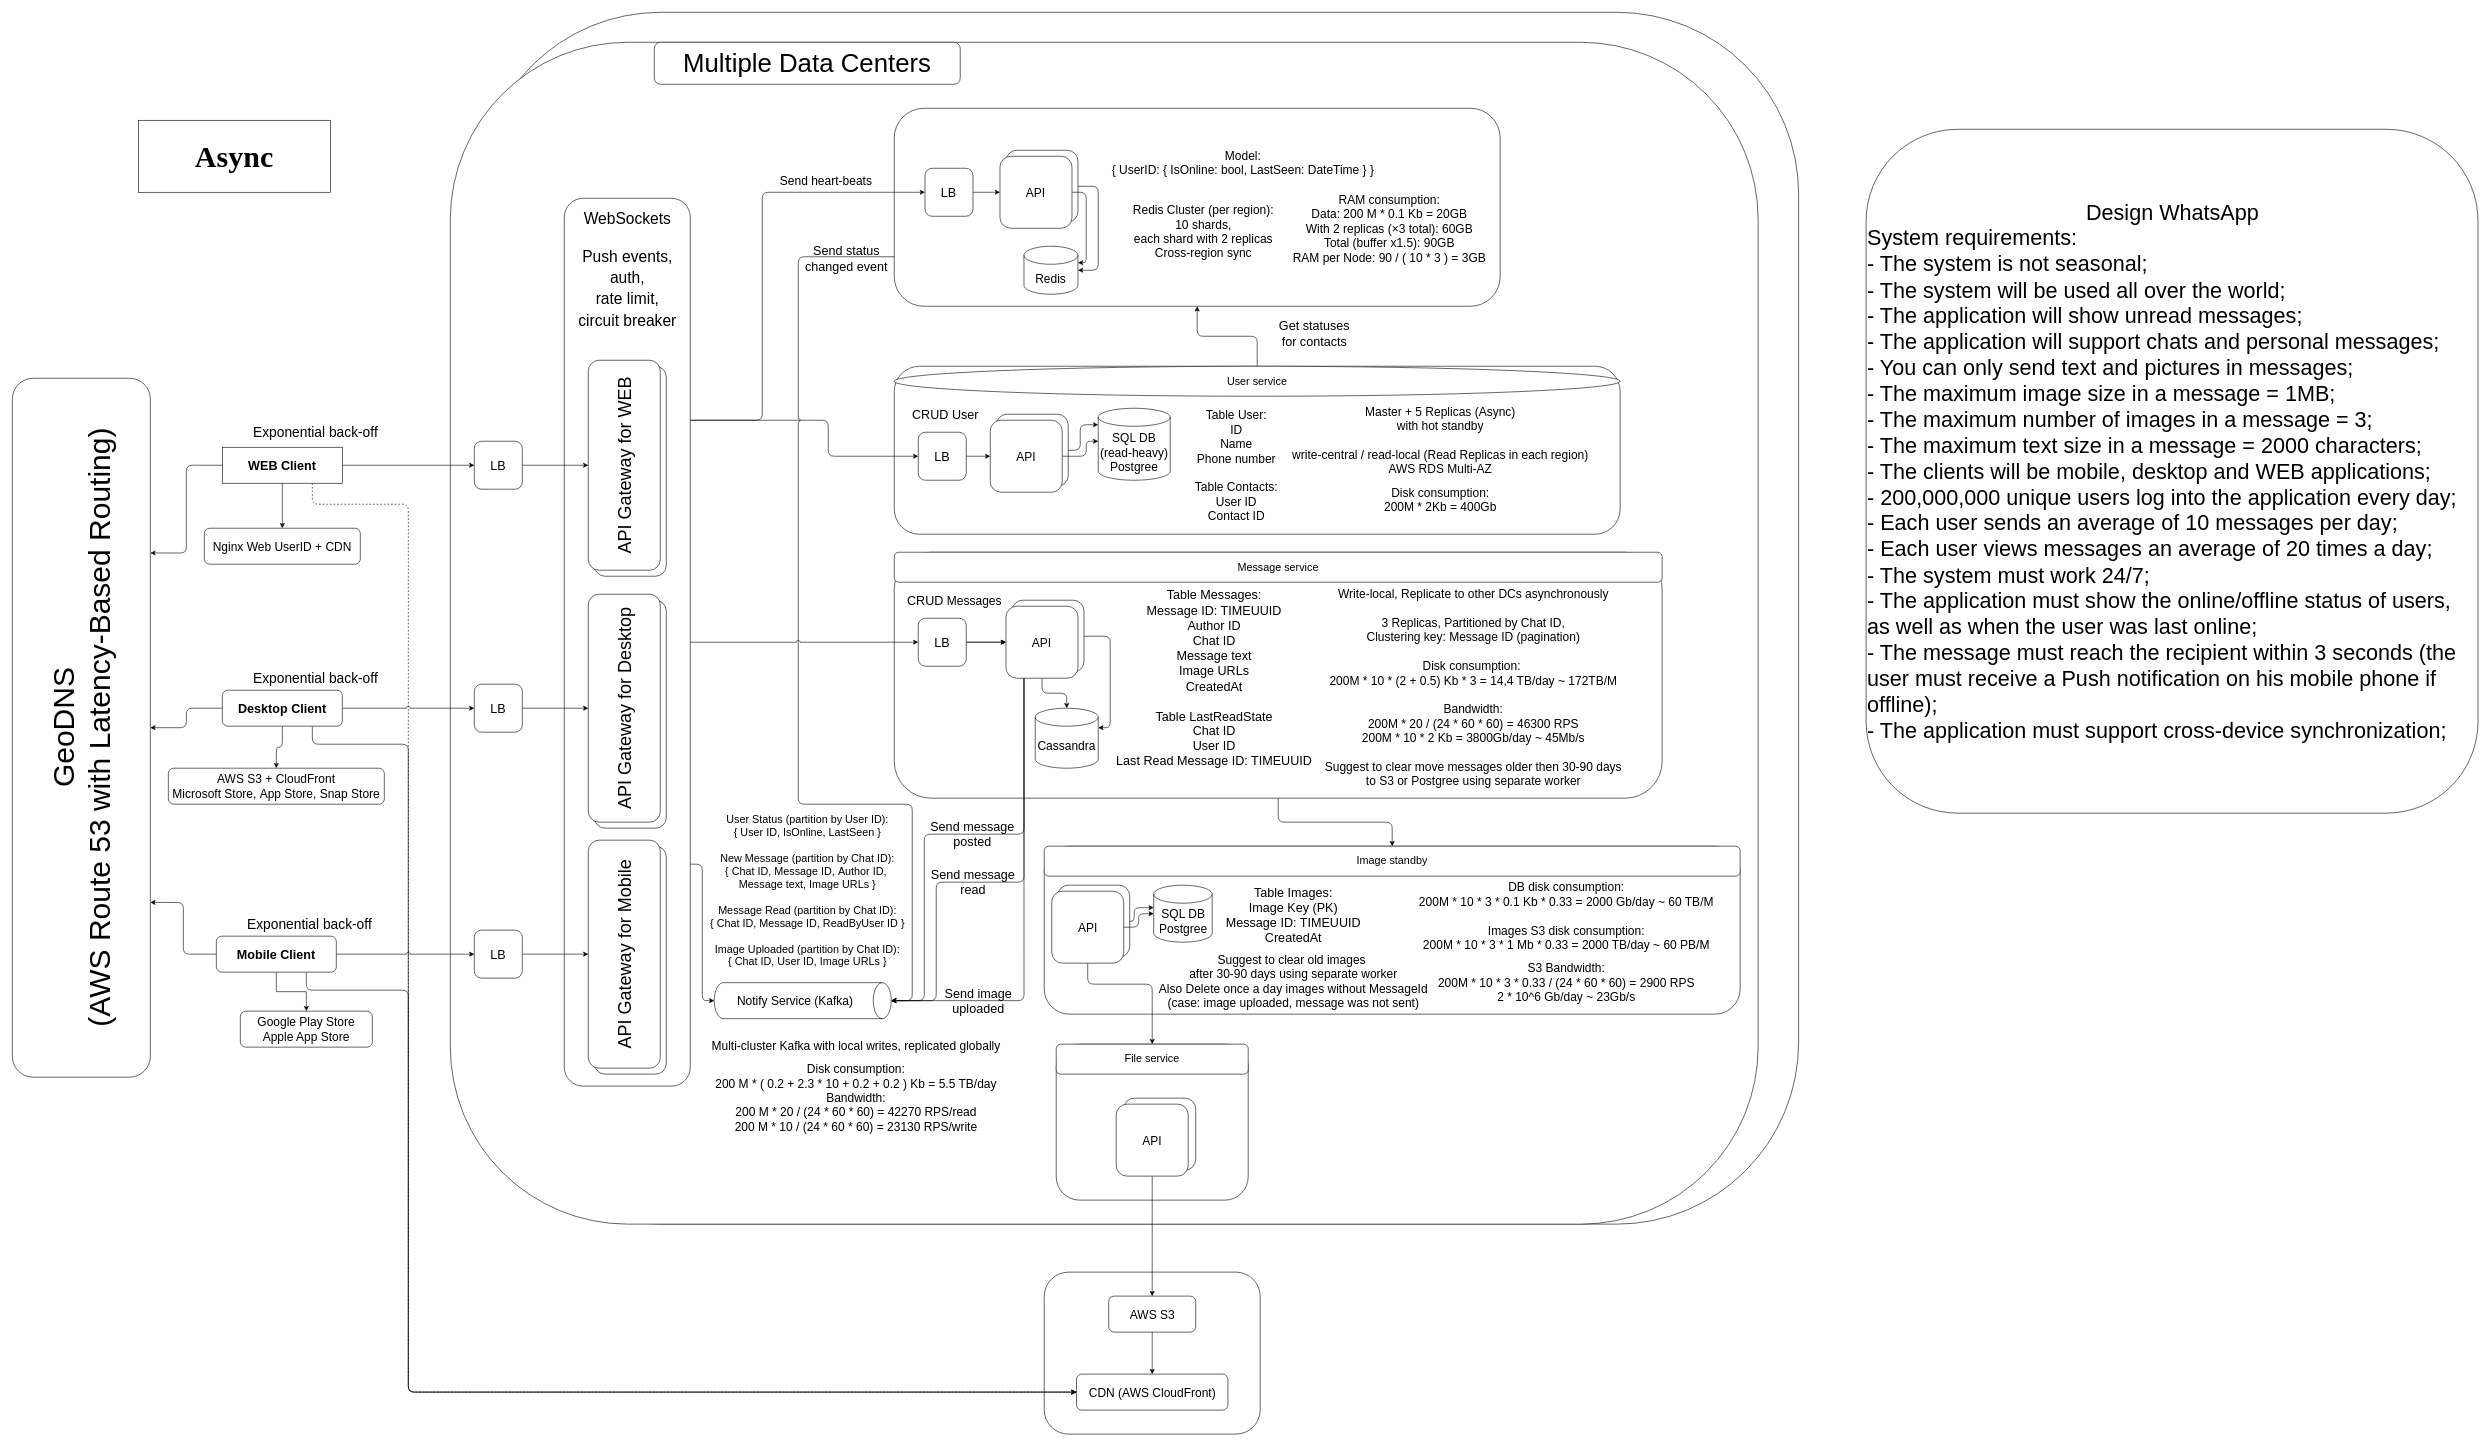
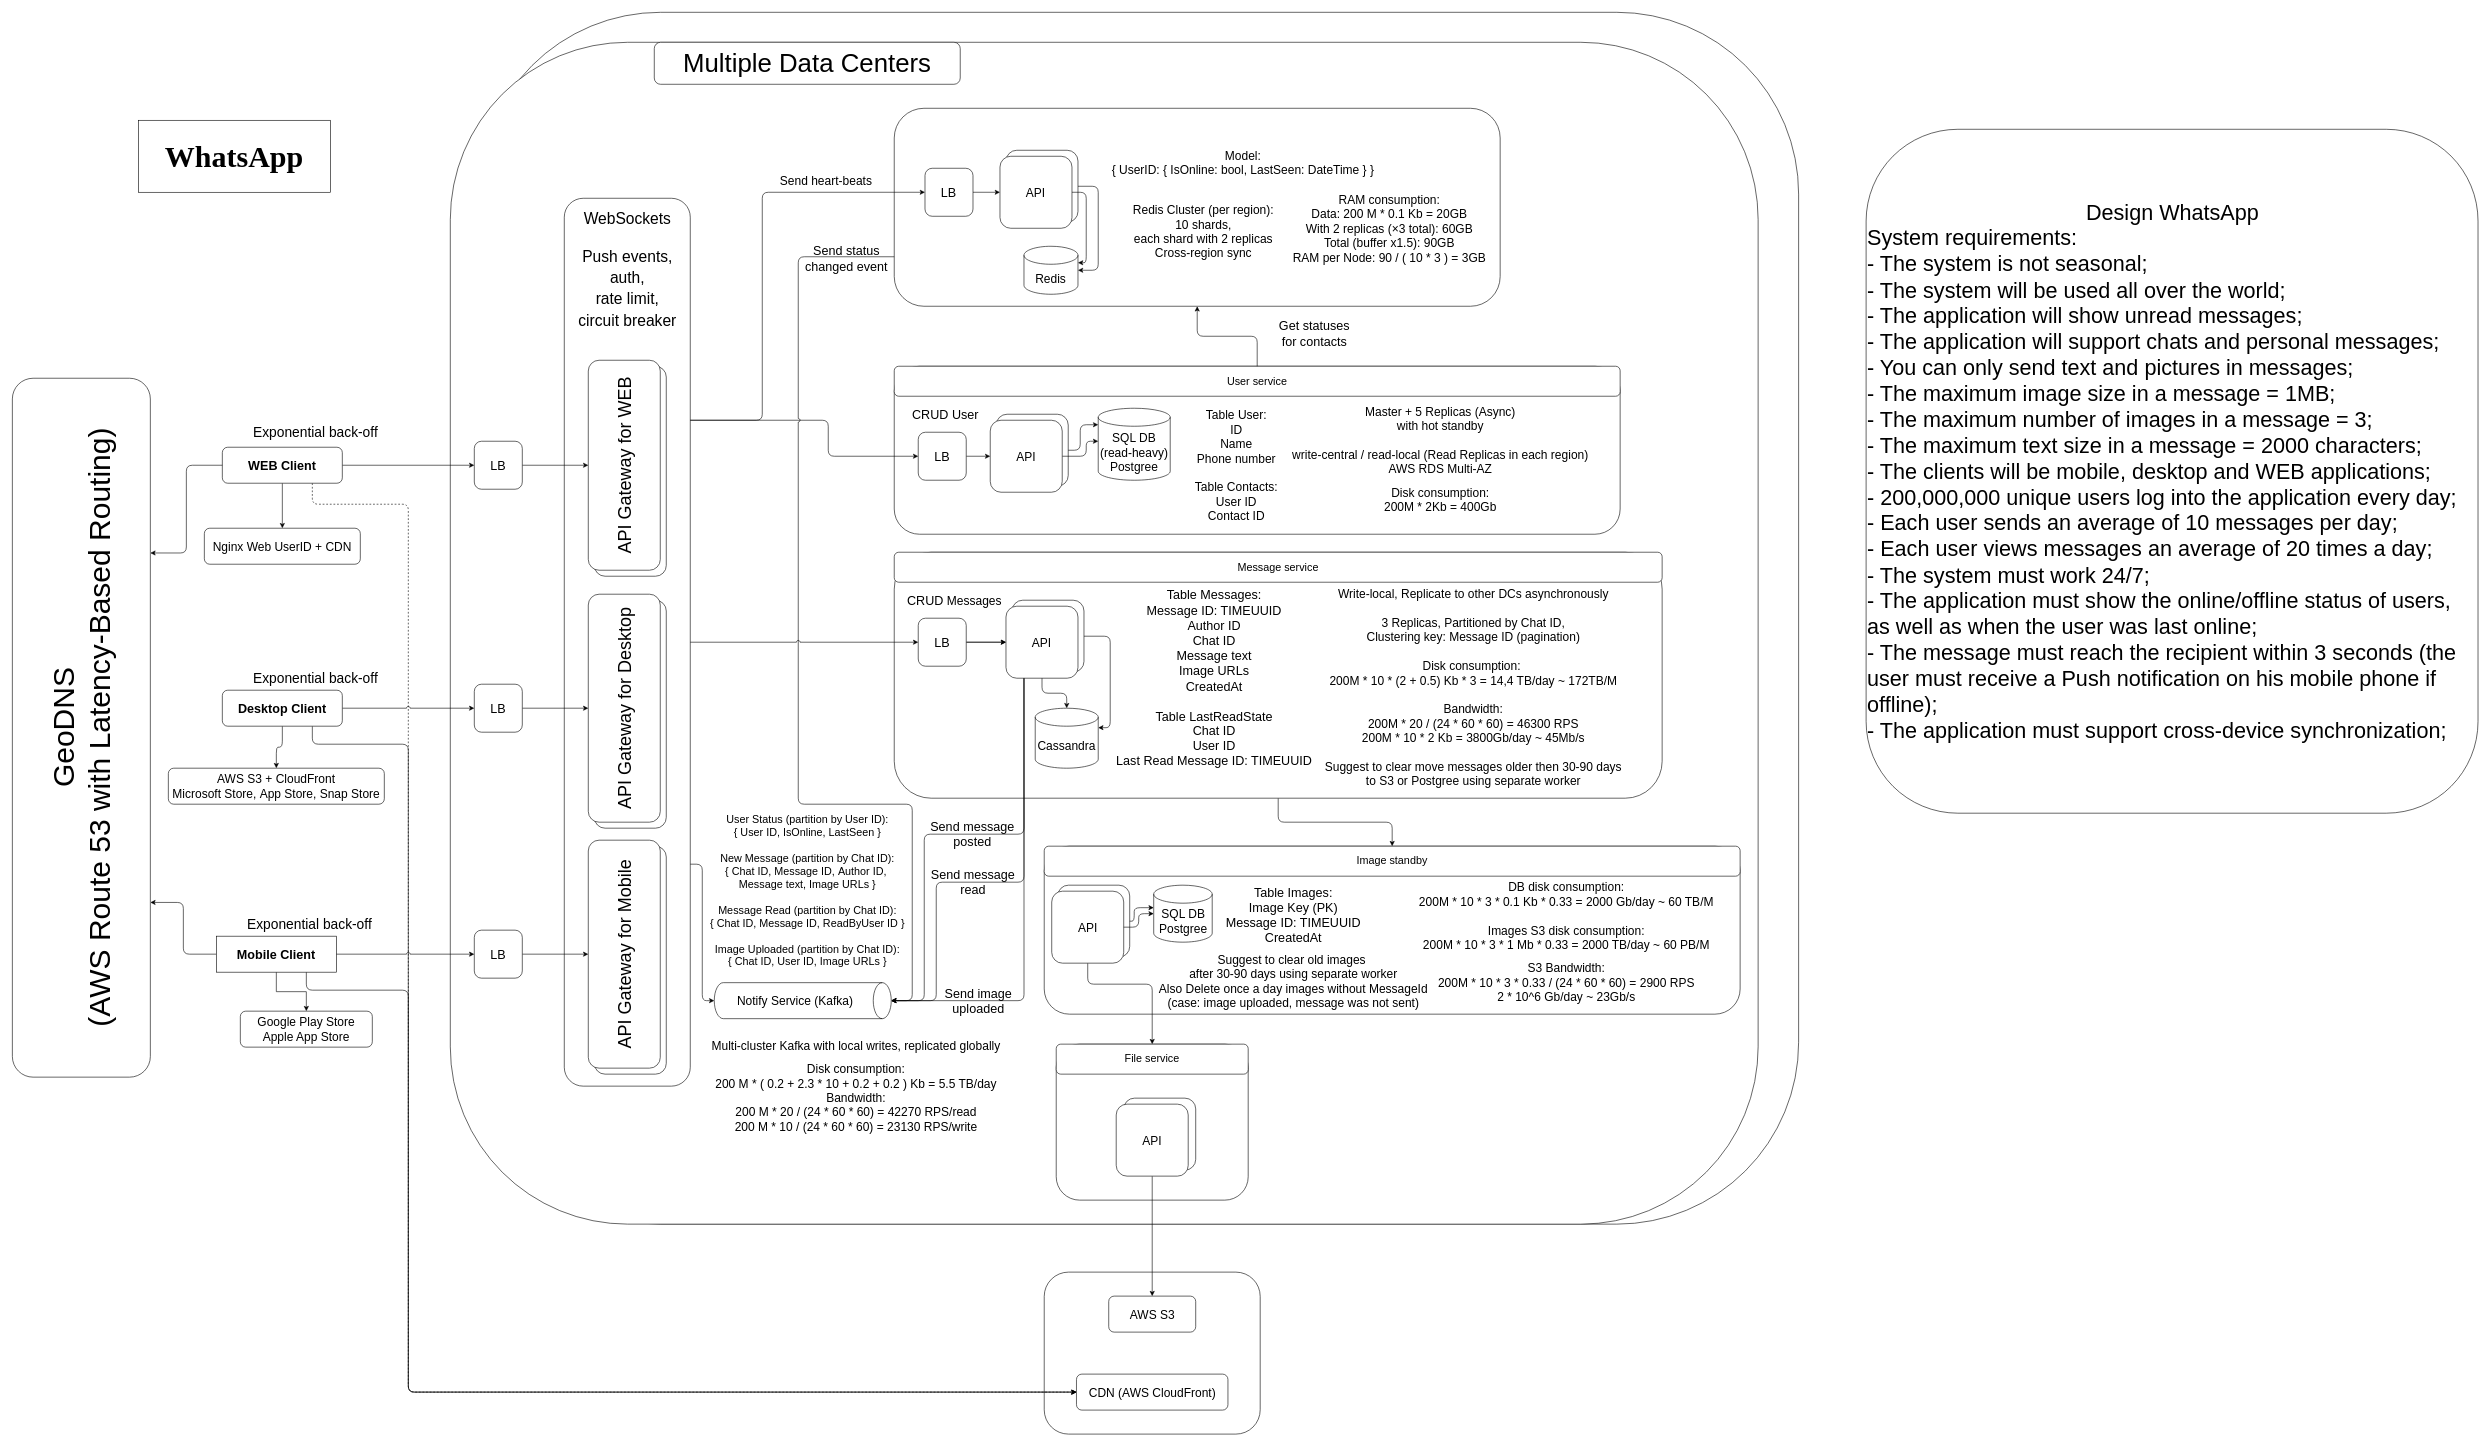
(234, 156) -> (234, 156)
(1257, 381) -> (1257, 381)
(282, 465) -> (282, 465)
(186, 719) -> none
(276, 954) -> (276, 954)
(1152, 1368) -> none
